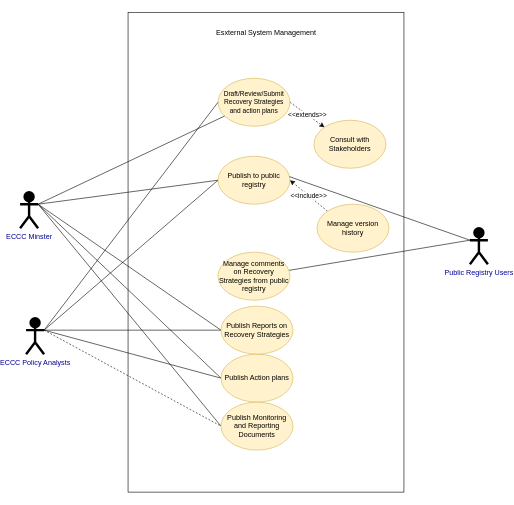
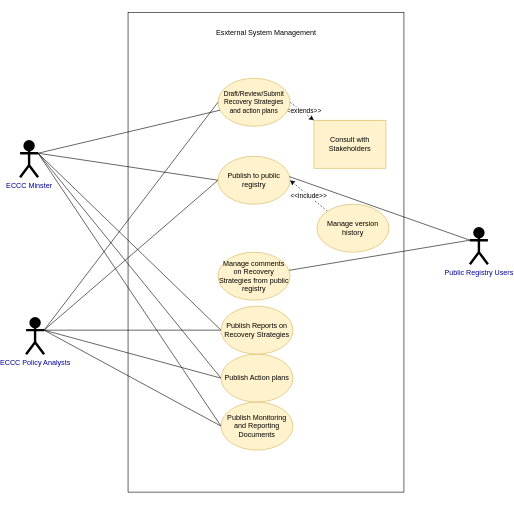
(350, 144) -> (350, 144)
(29, 210) -> (29, 159)
(131, 378) -> (131, 378)
